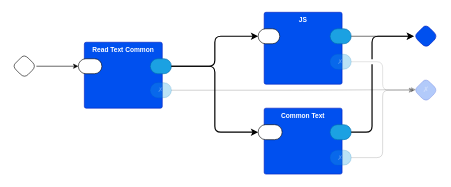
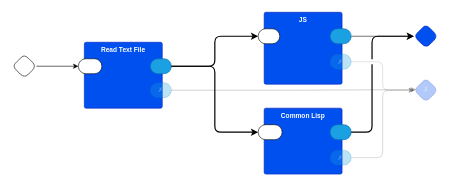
(123, 50) -> (123, 50)
(303, 116) -> (303, 116)
